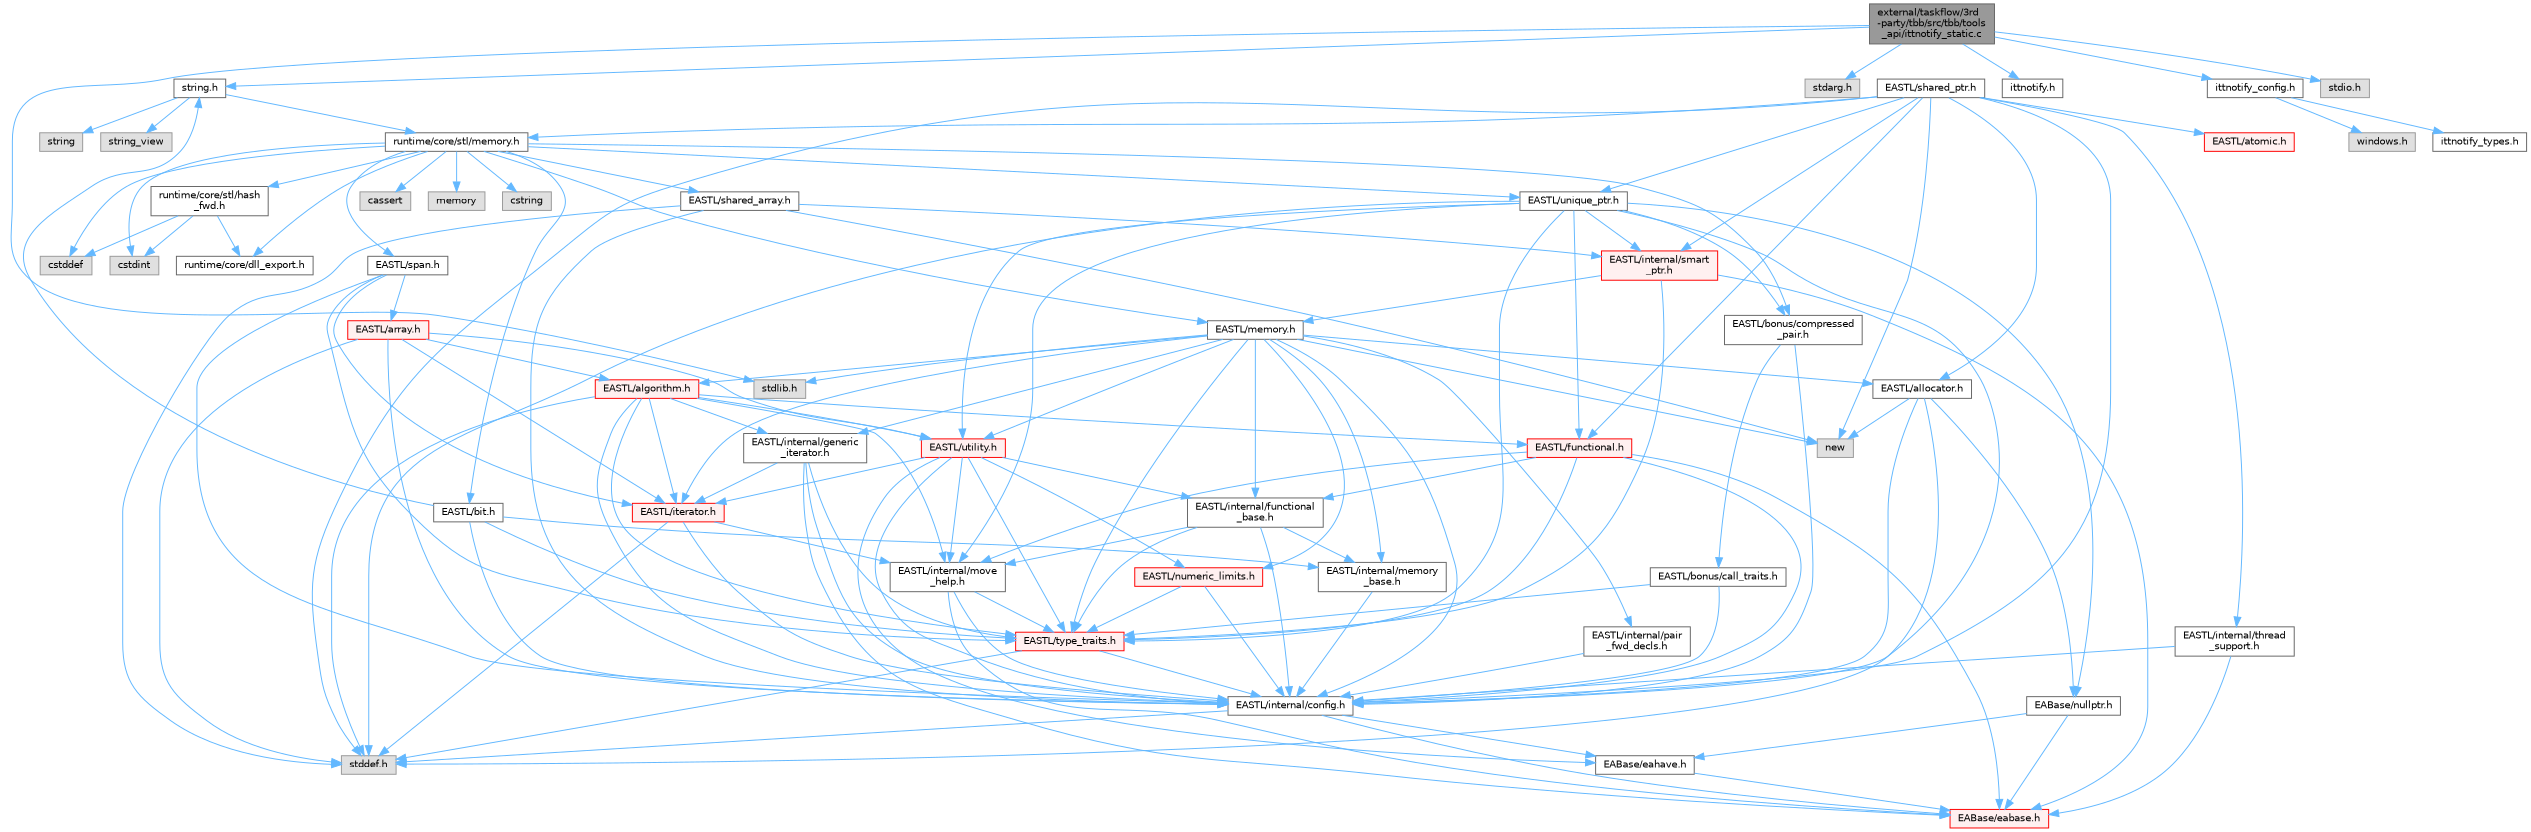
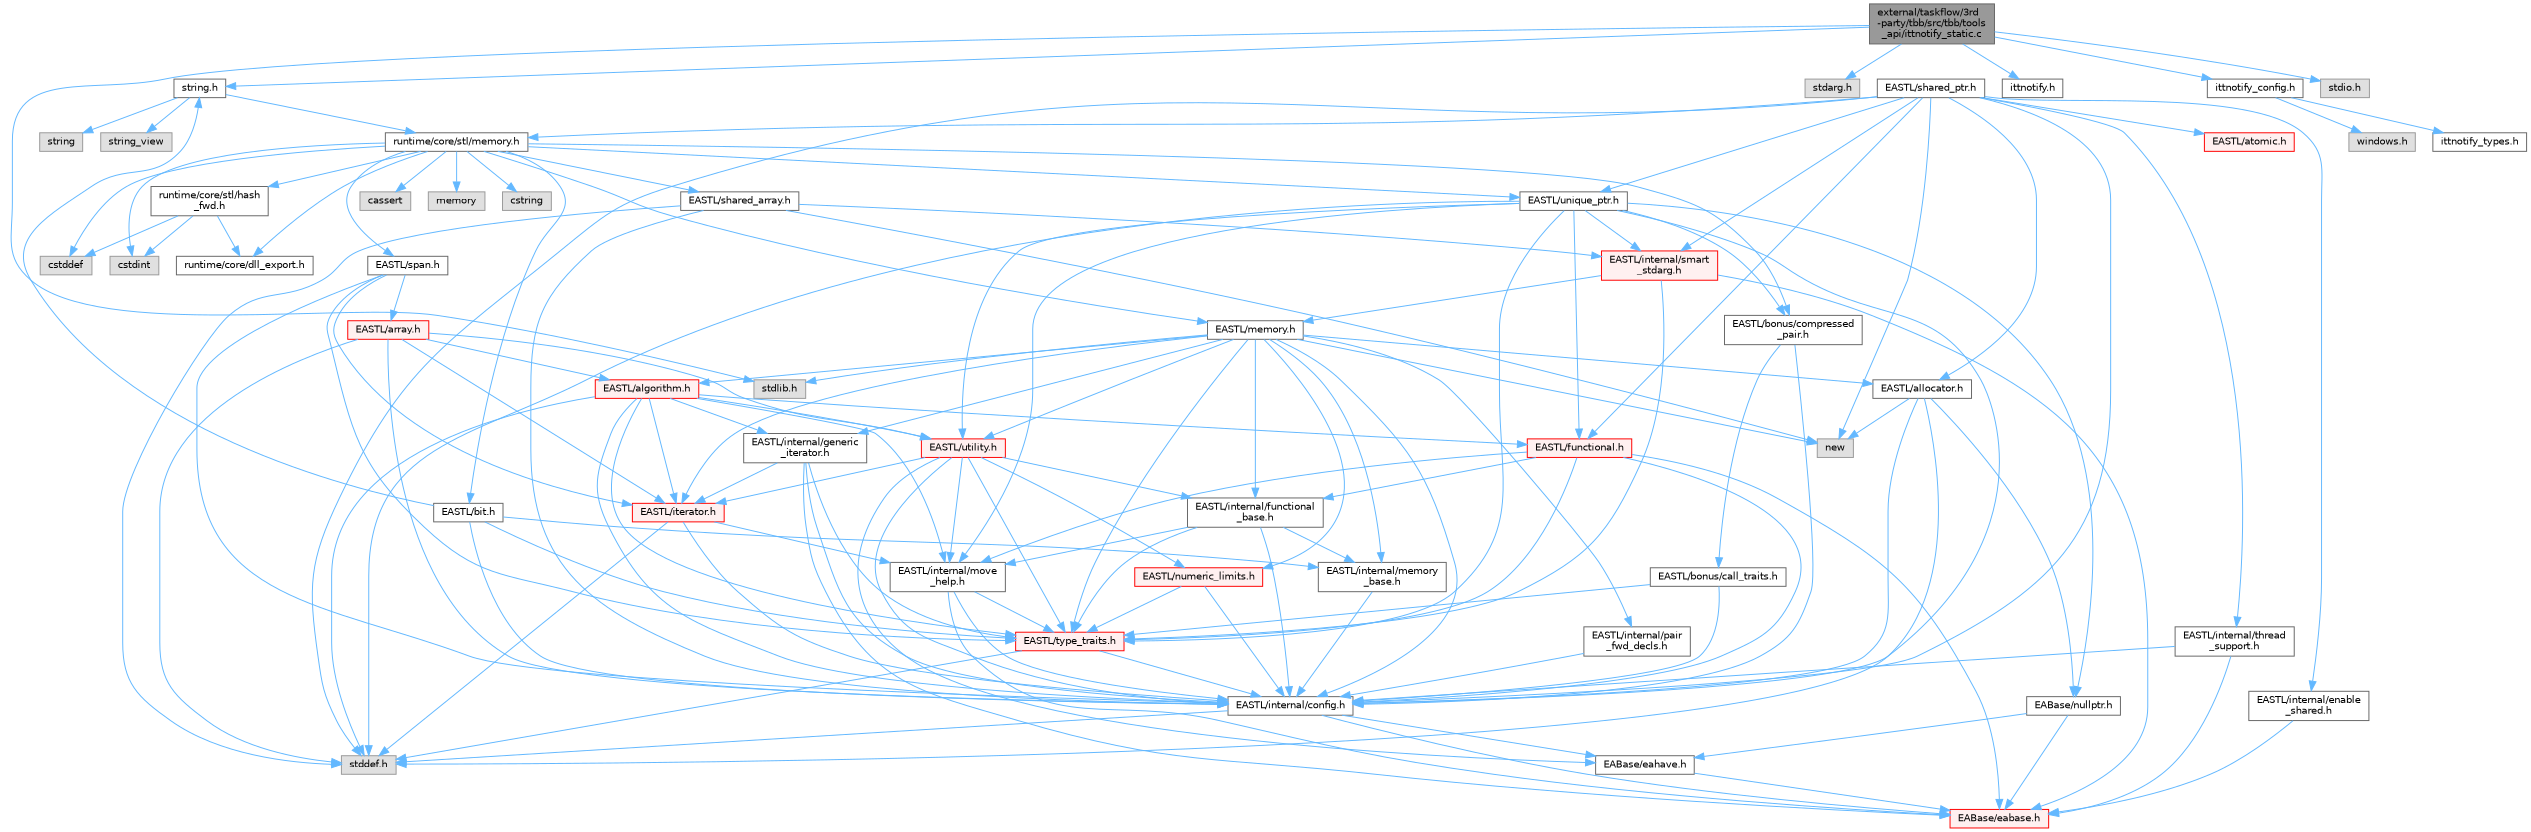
(1660, 266) -> (1660, 266)
none -> (2309, 706)
